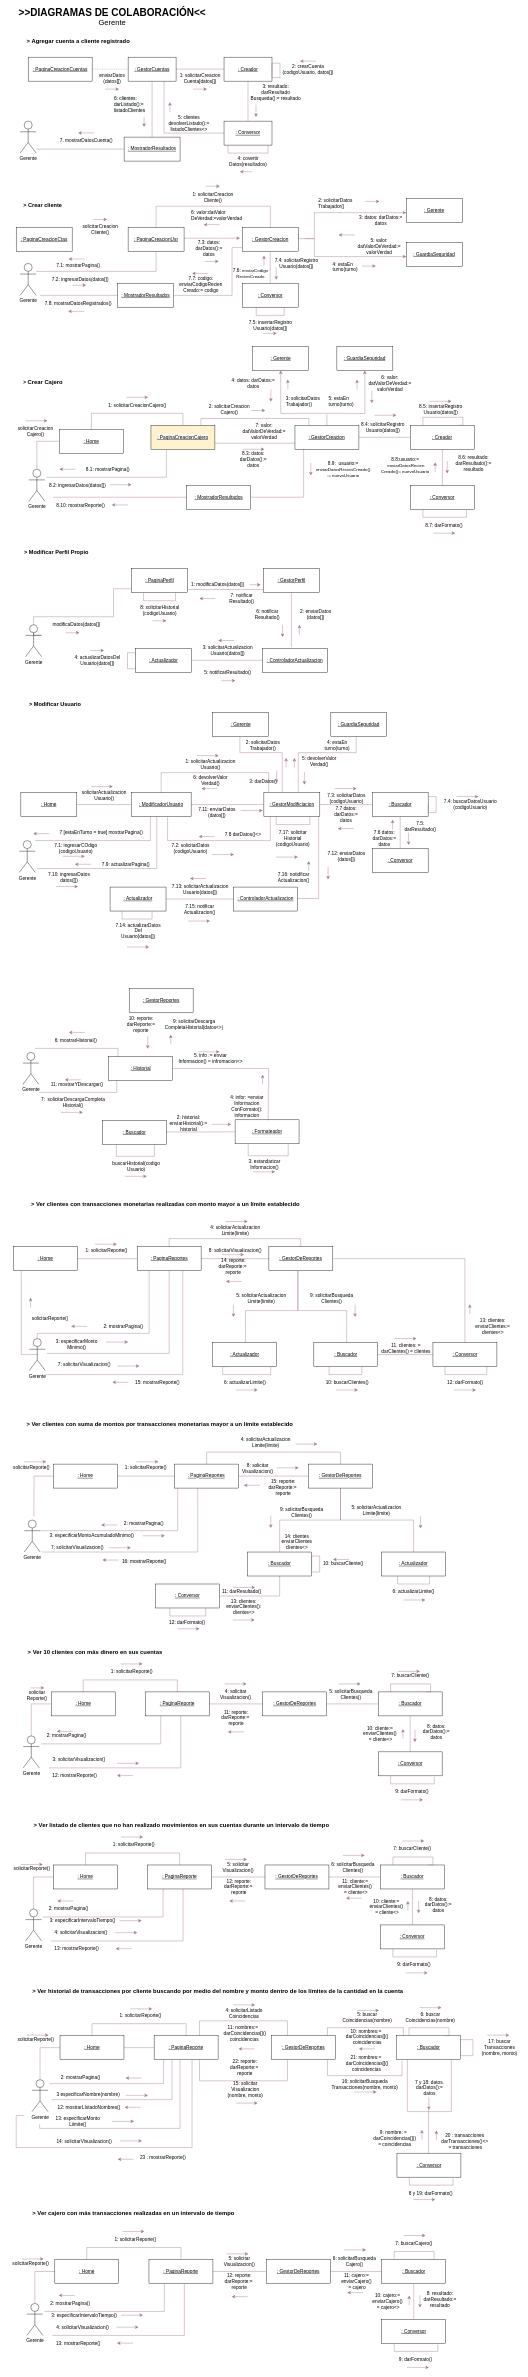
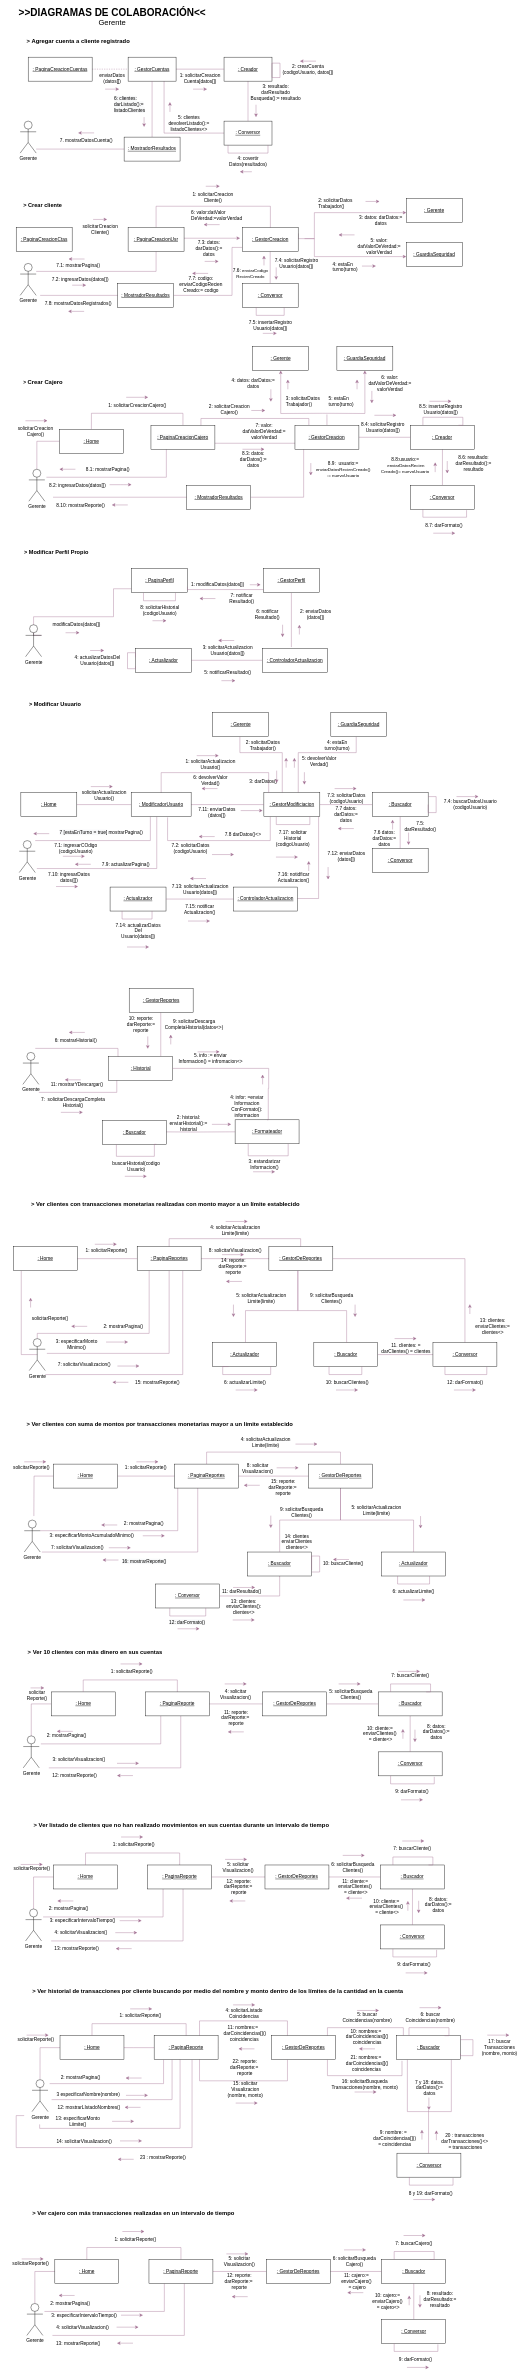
(183, 437) -> (183, 437)
none -> (161, 1034)
